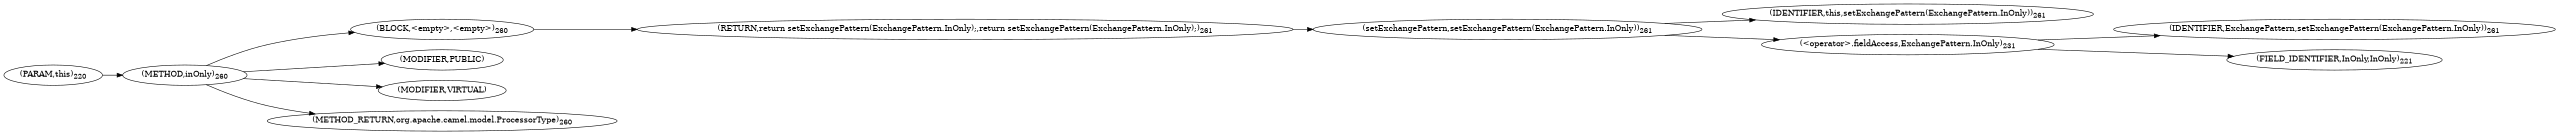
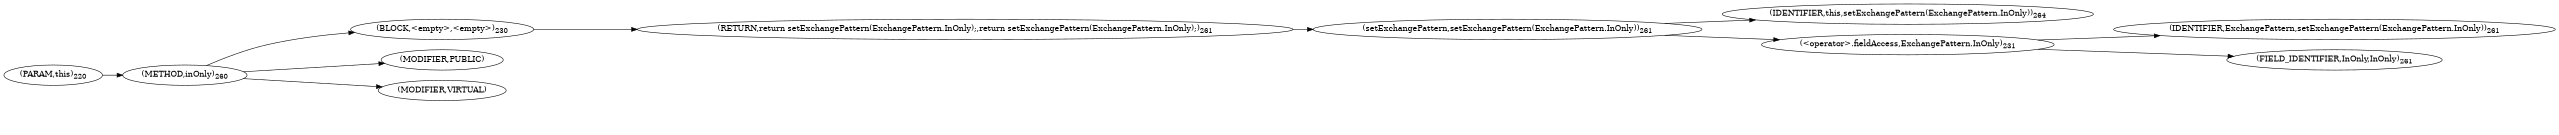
(2040, 13) -> (2040, 13)
(502, 29) -> (502, 29)
(2406, 59) -> (2406, 59)
(442, 121) -> none
